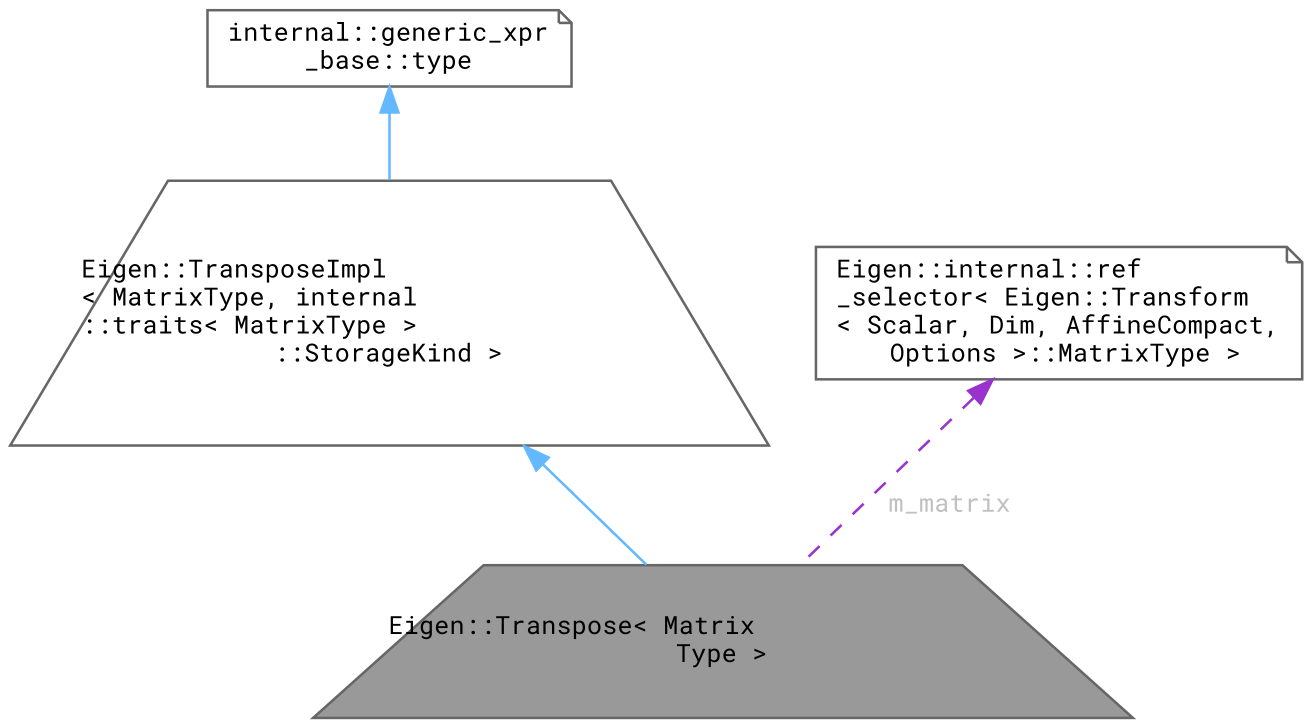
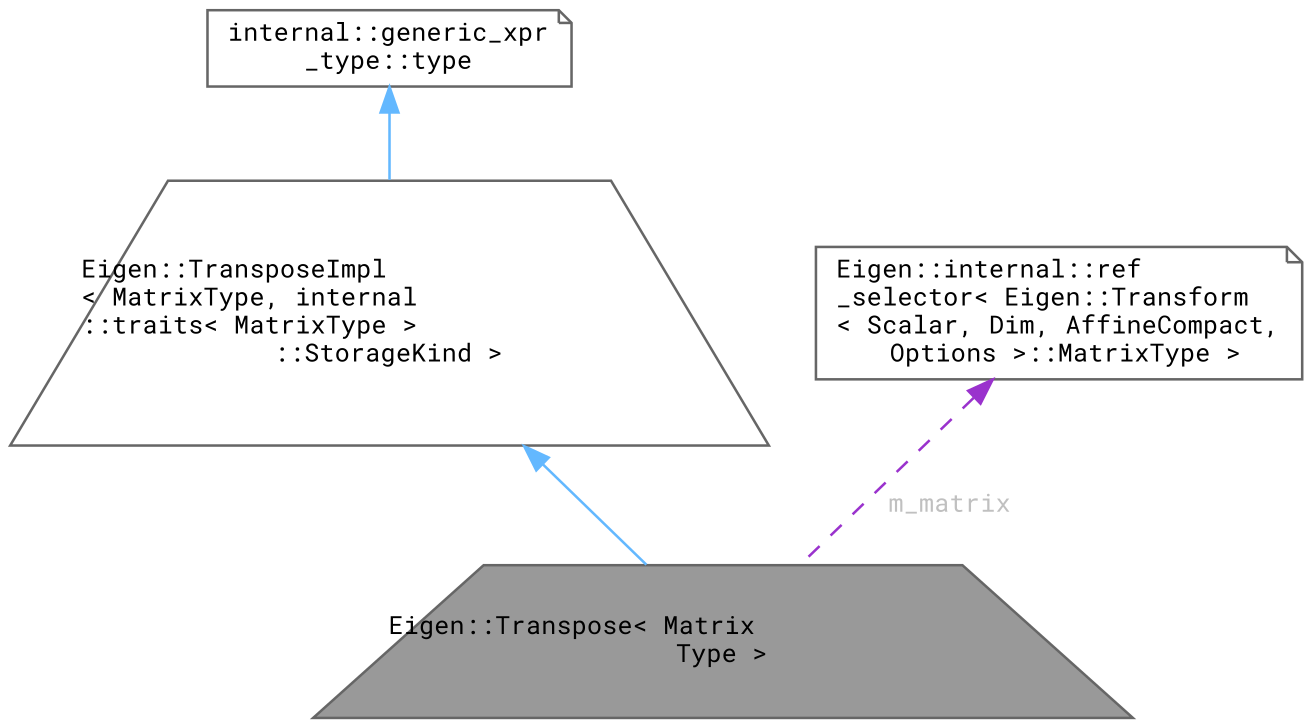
(390, 48) -> (390, 48)
